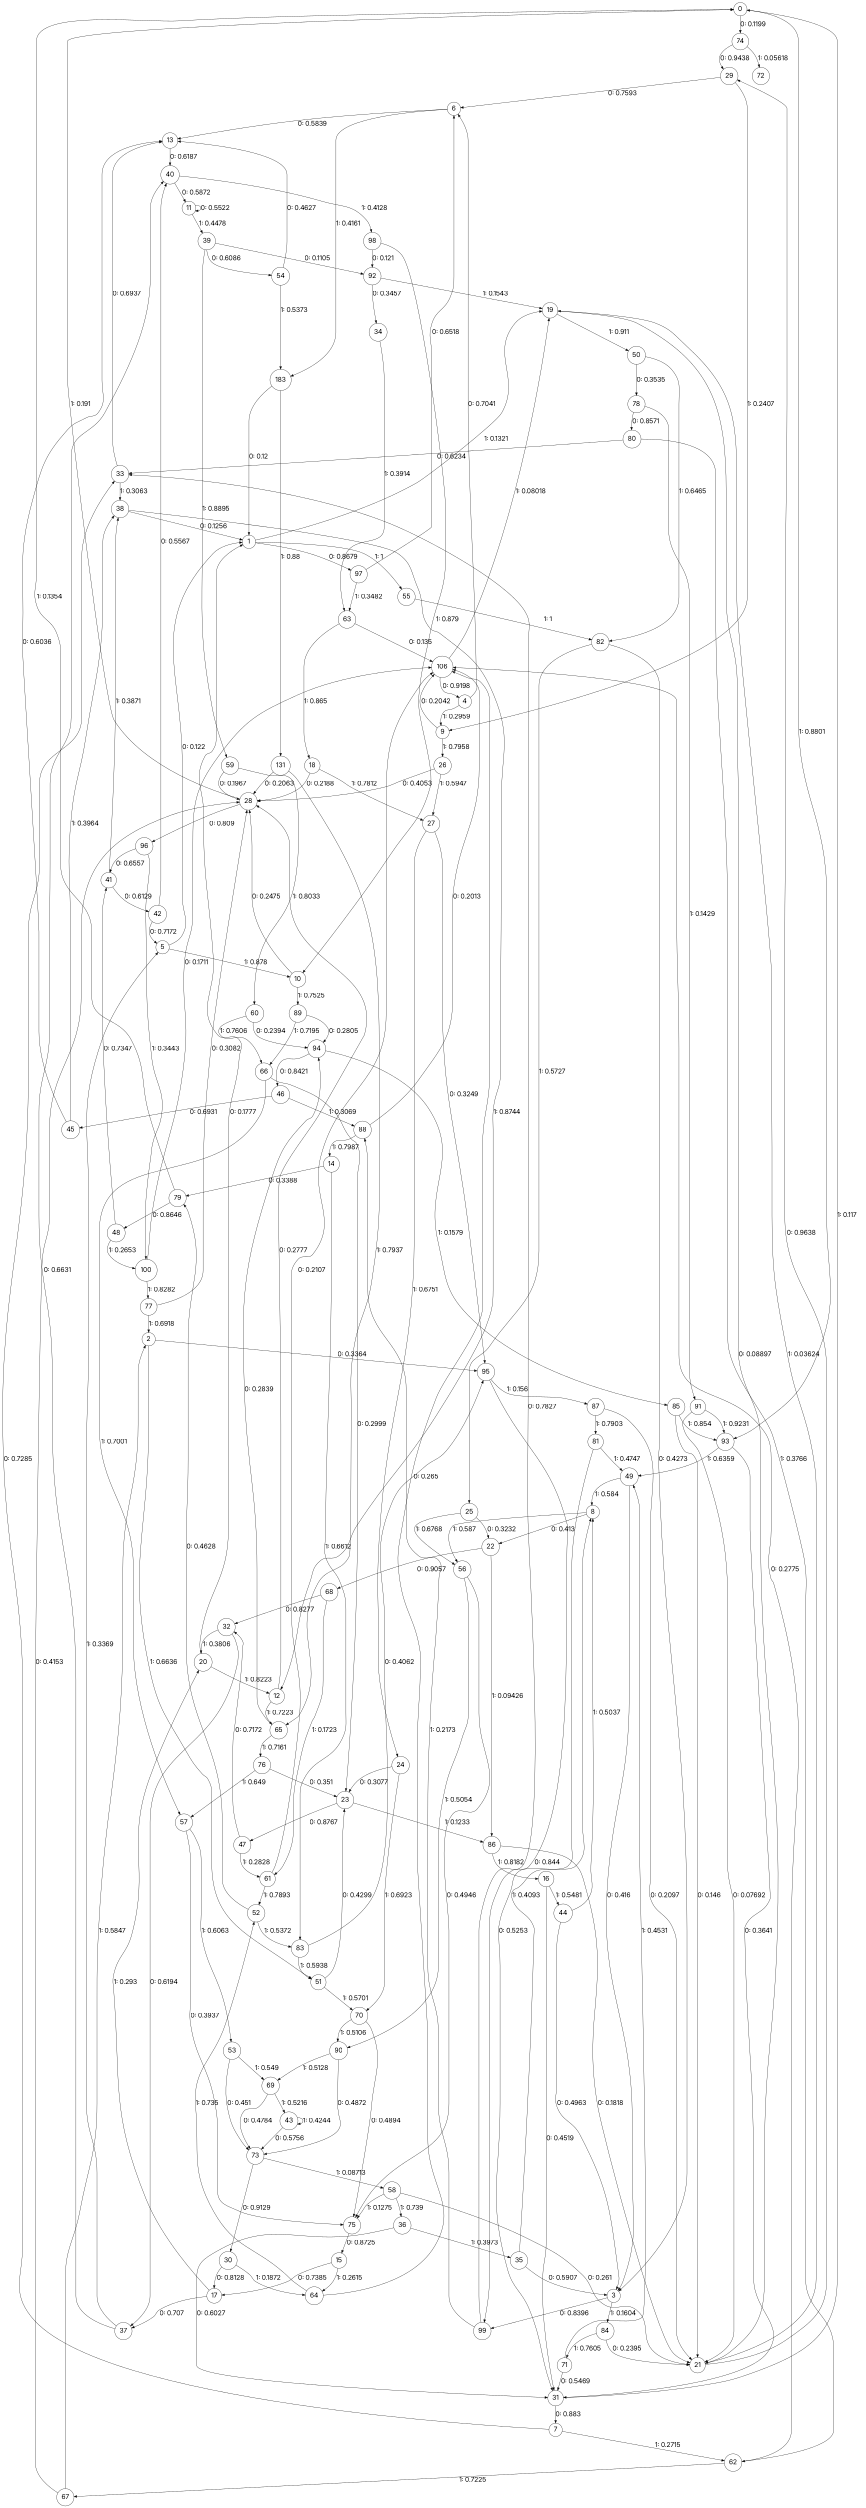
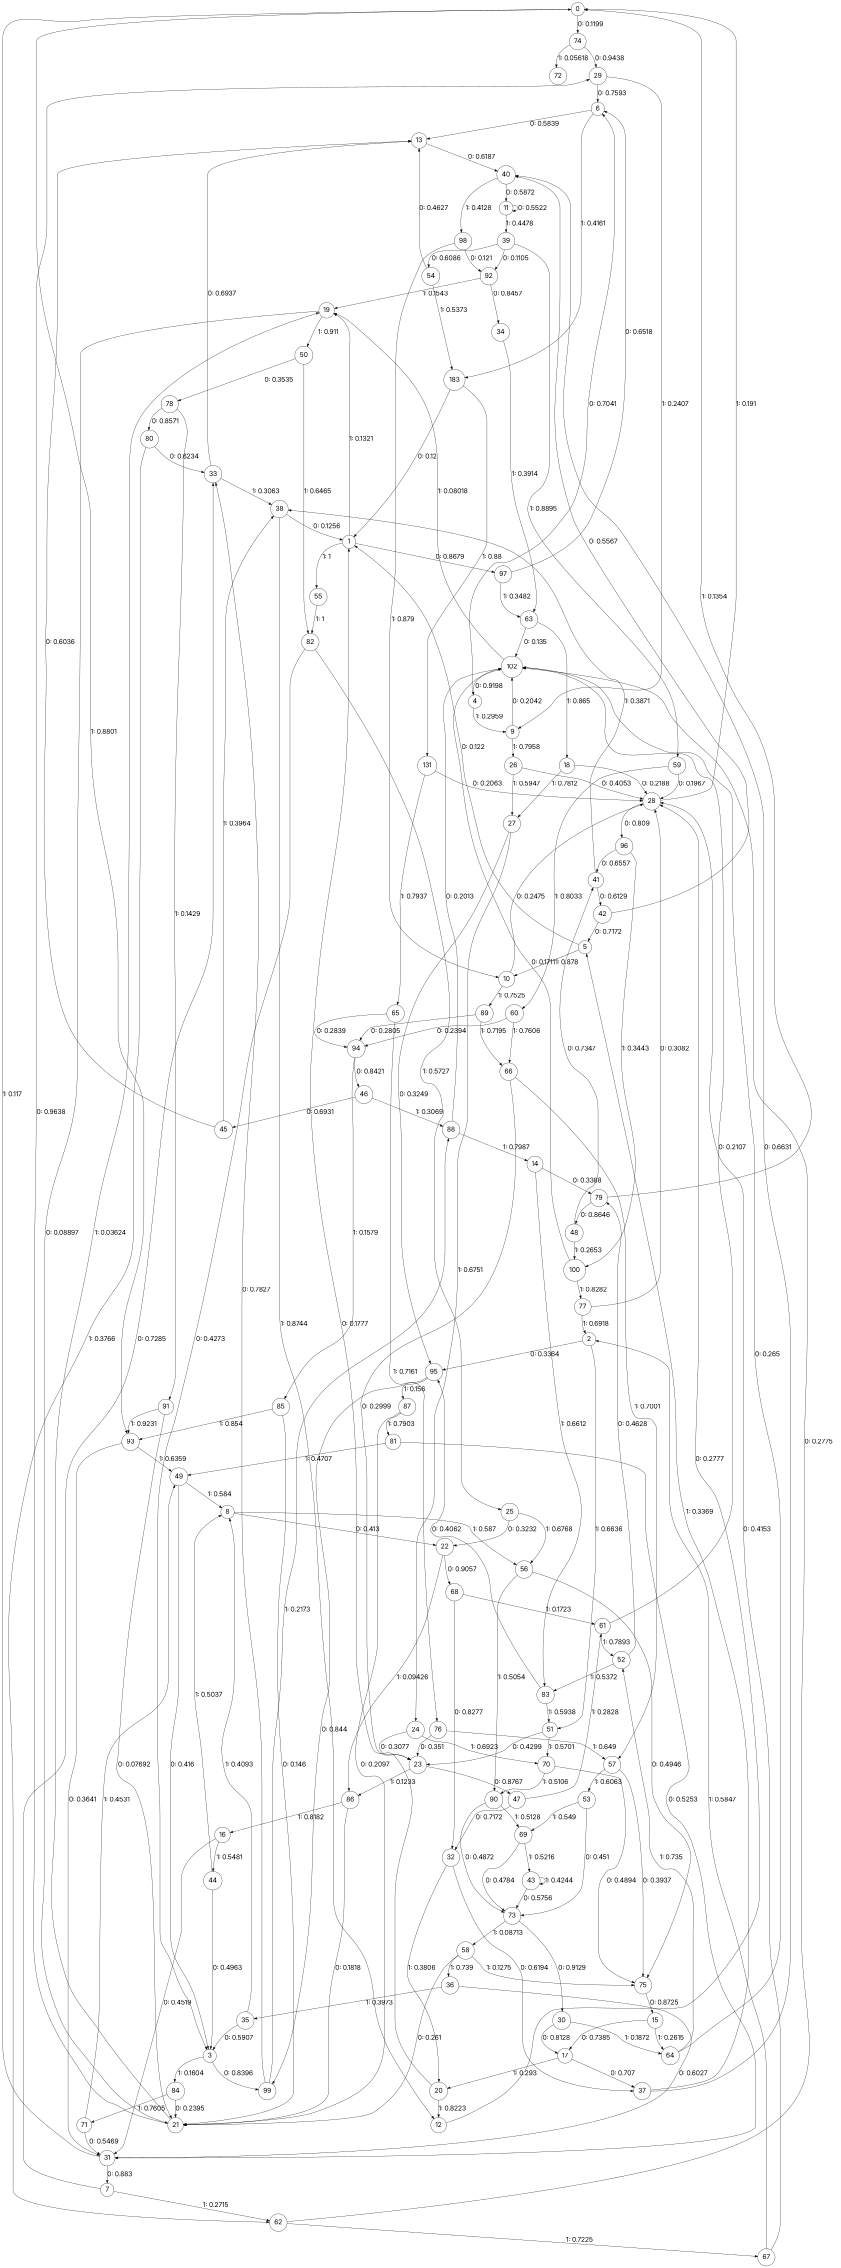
(389, 294) -> (510, 294)
(442, 667) -> (512, 667)
(630, 1459) -> (321, 1459)
(266, 1712) -> none
